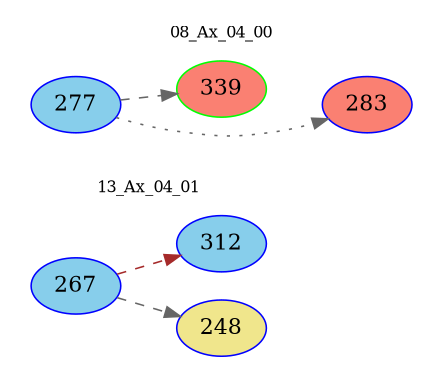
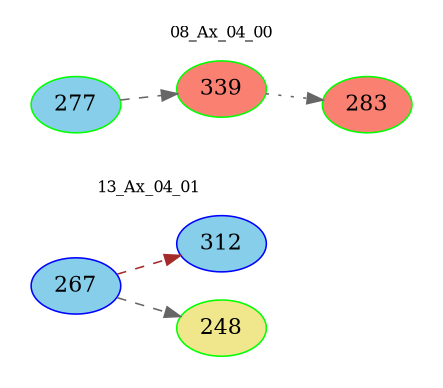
(76, 105) -> (76, 105)
(367, 105) -> (367, 105)
(214, 135) -> (286, 96)
(222, 328) -> (222, 328)
